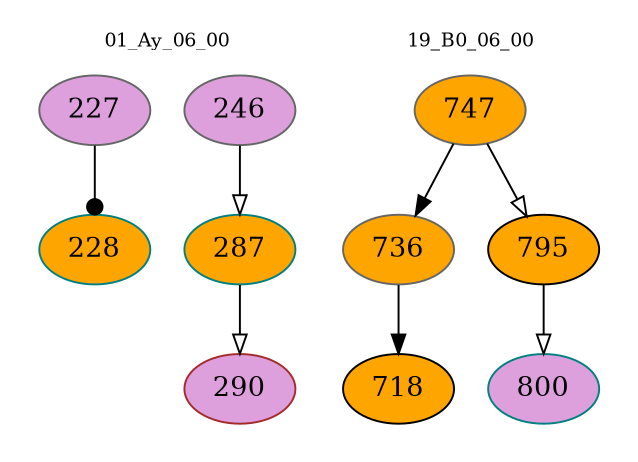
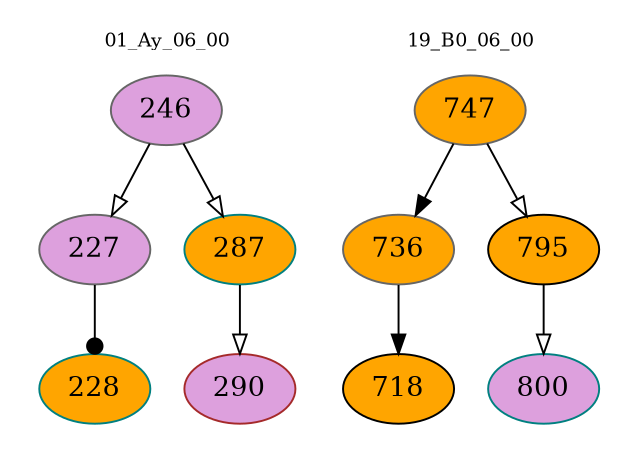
none -> (135, 171)
